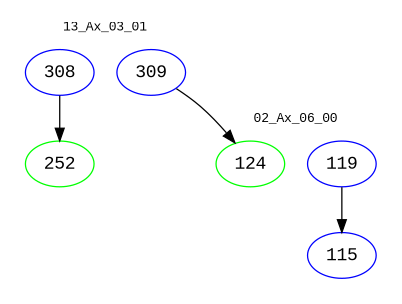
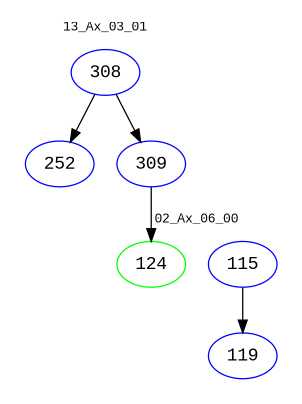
none -> (125, 112)
(60, 164) -> (60, 164)
(342, 203) -> (243, 304)
